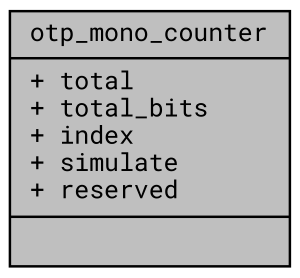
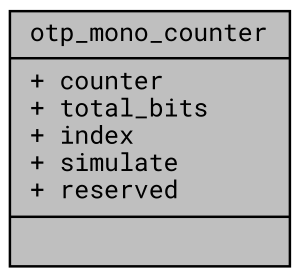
(83, 82) -> (98, 82)
